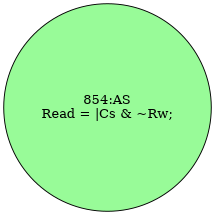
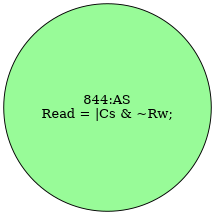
(108, 108) -> (108, 108)
